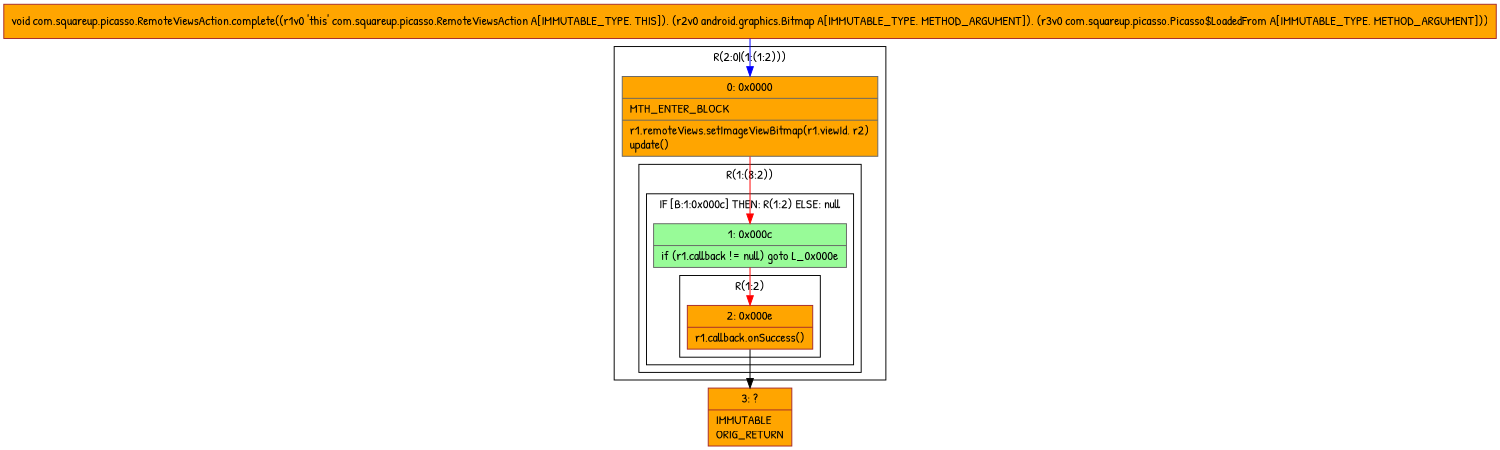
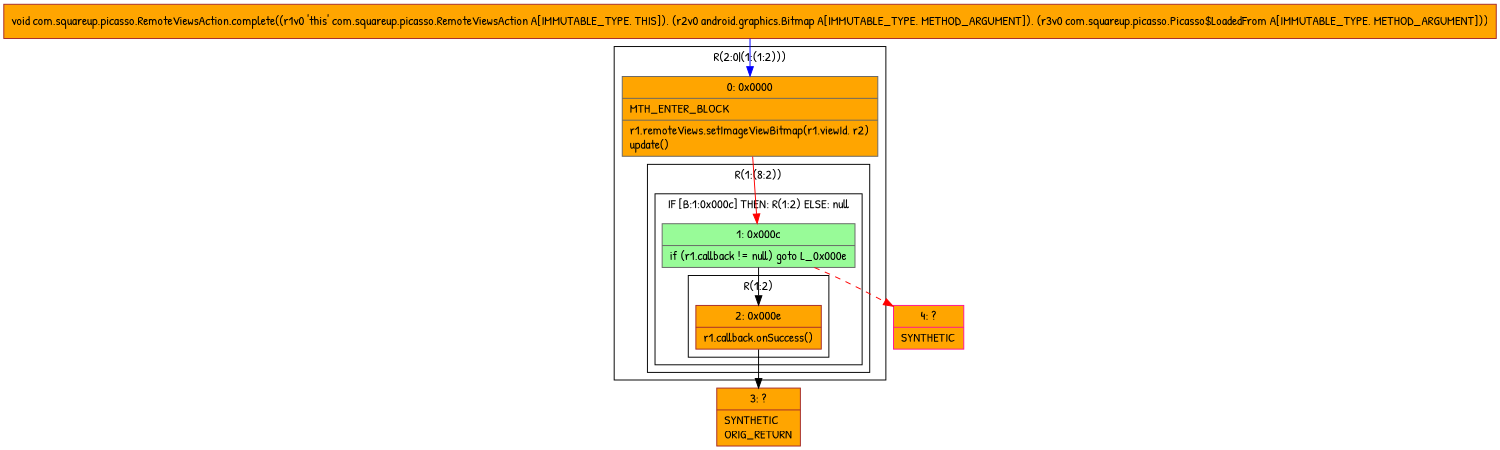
(750, 281) -> (759, 281)
none -> (929, 327)
(744, 420) -> (752, 420)
